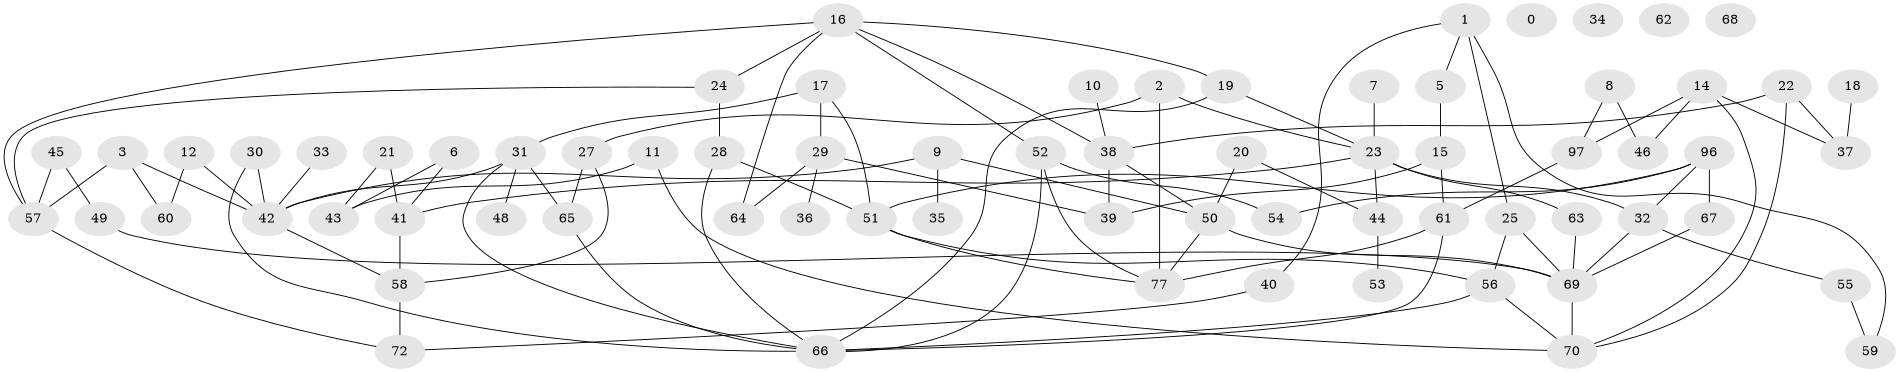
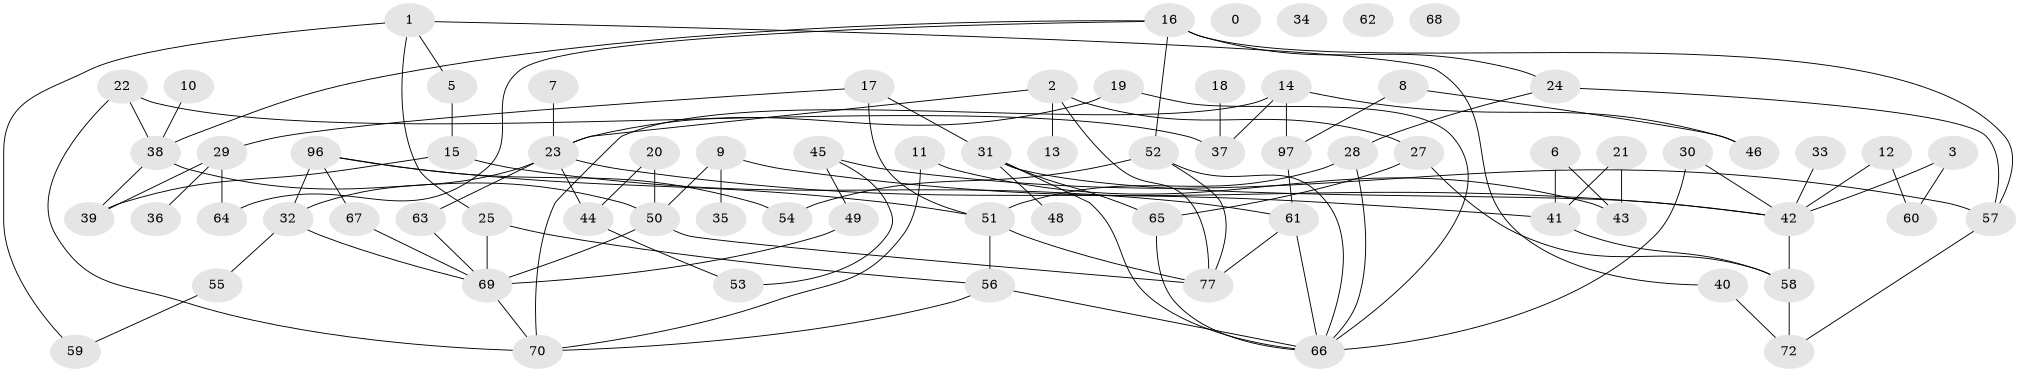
(1037, 38) -> none
none -> (1053, 153)
(84, 182) -> none
none -> (874, 250)
